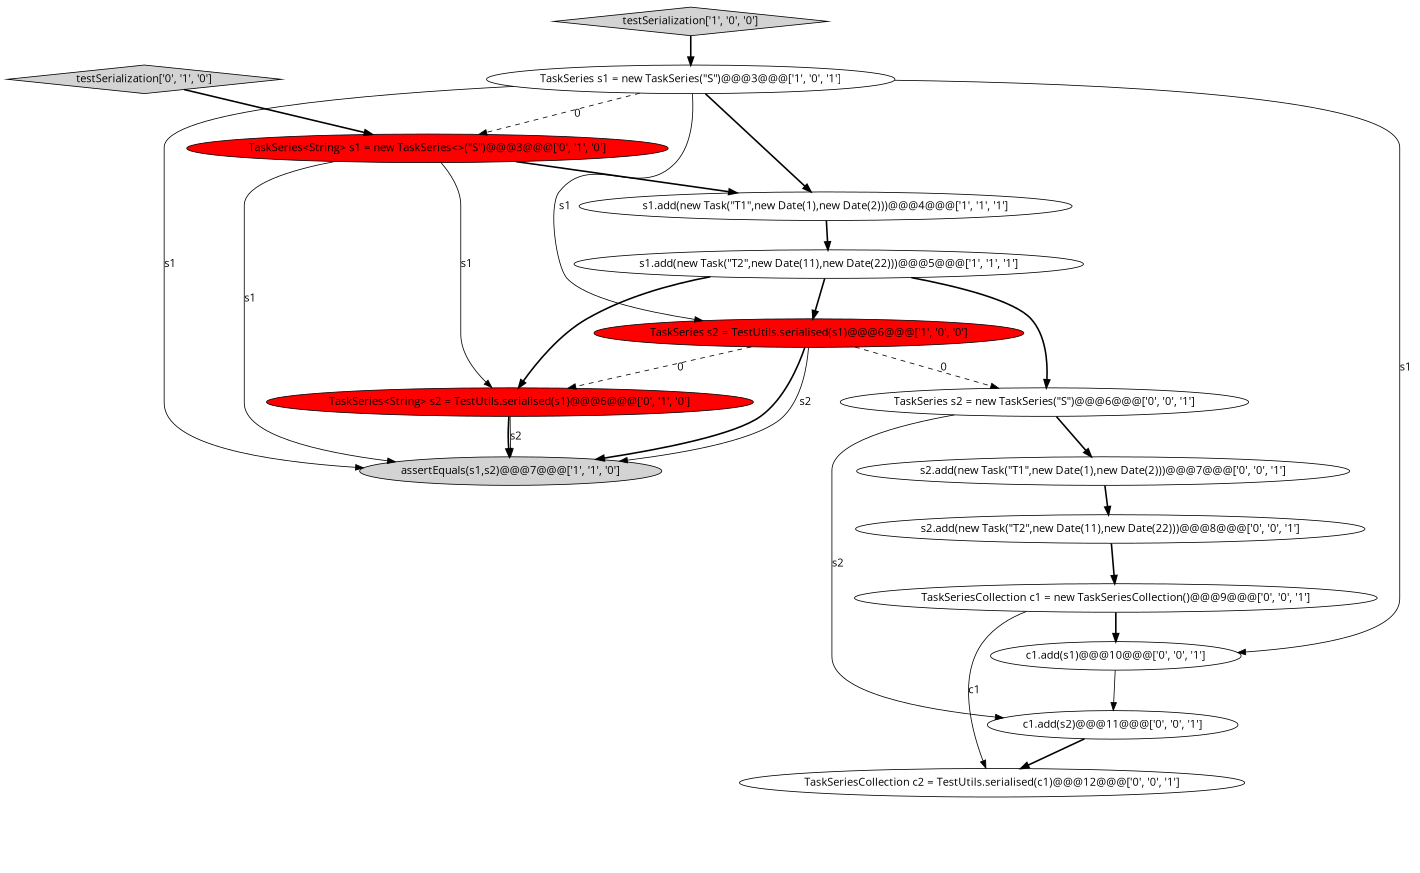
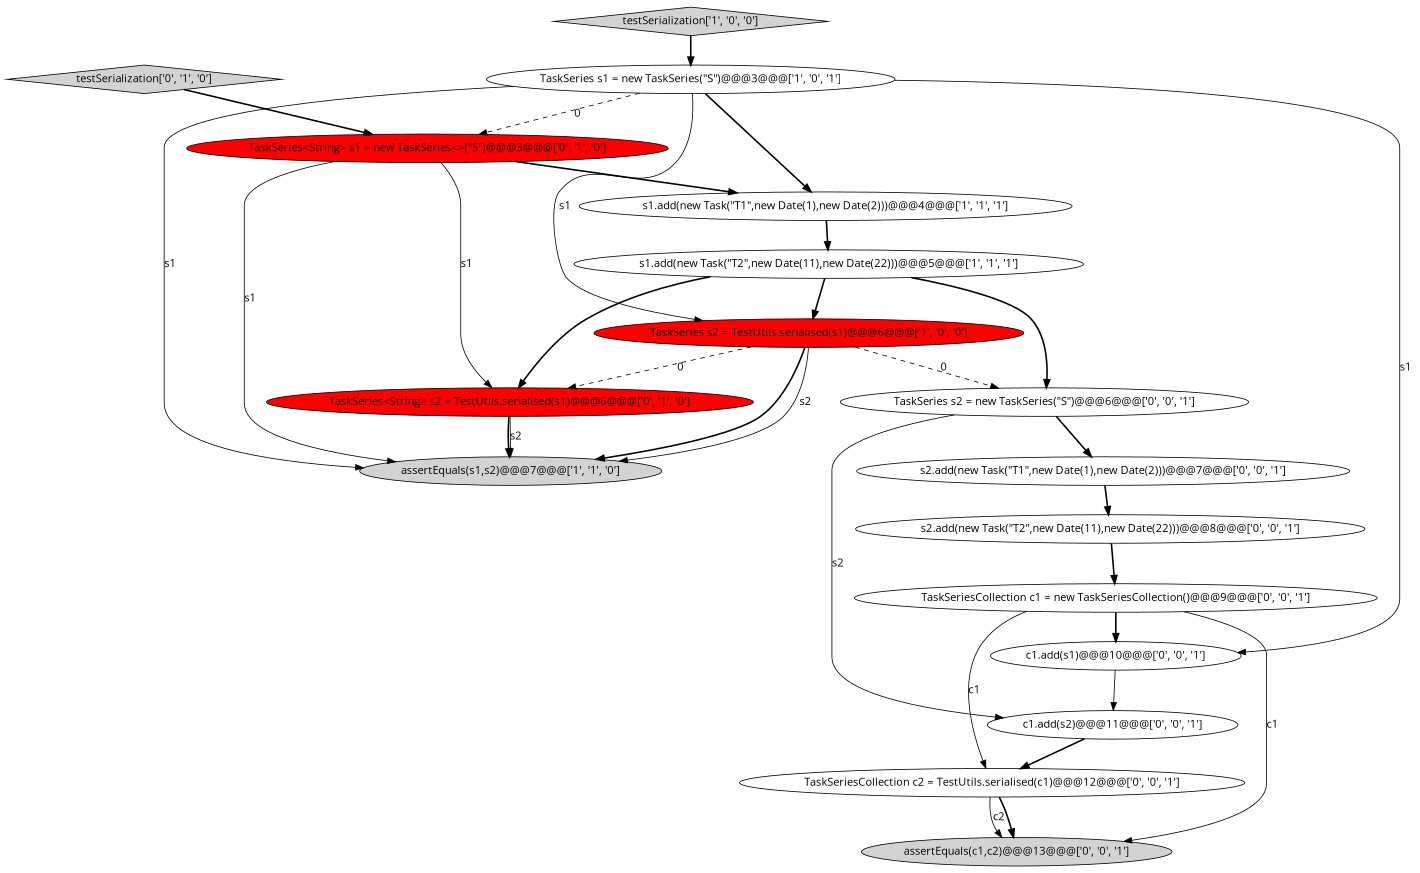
none -> (1017, 852)
